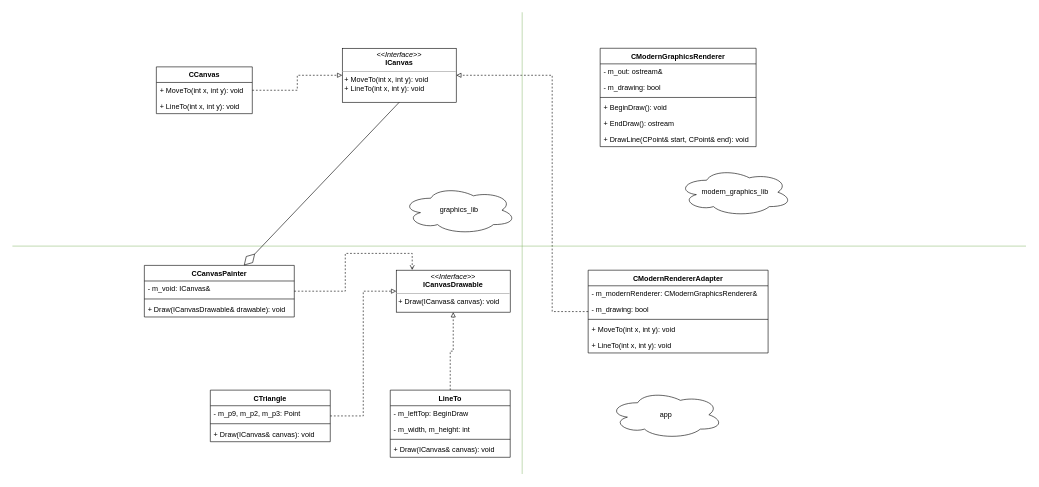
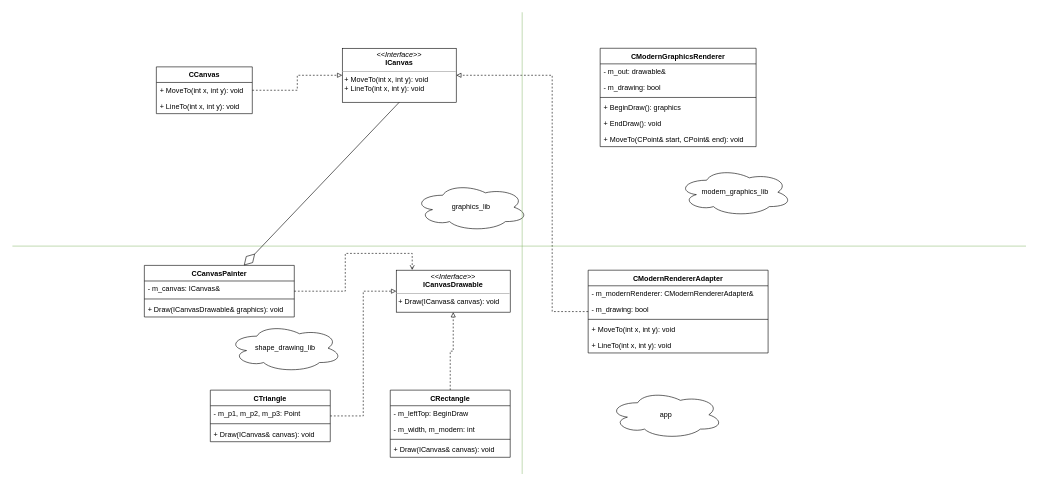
(635, 72) -> (636, 72)
(637, 108) -> (645, 108)
(641, 124) -> (634, 124)
(682, 139) -> (679, 139)
(459, 210) -> (471, 207)
(180, 289) -> (185, 289)
(677, 294) -> (675, 294)
(220, 310) -> (220, 310)
none -> (285, 348)
(450, 398) -> (450, 398)
(257, 414) -> (257, 414)
(434, 430) -> (435, 430)
